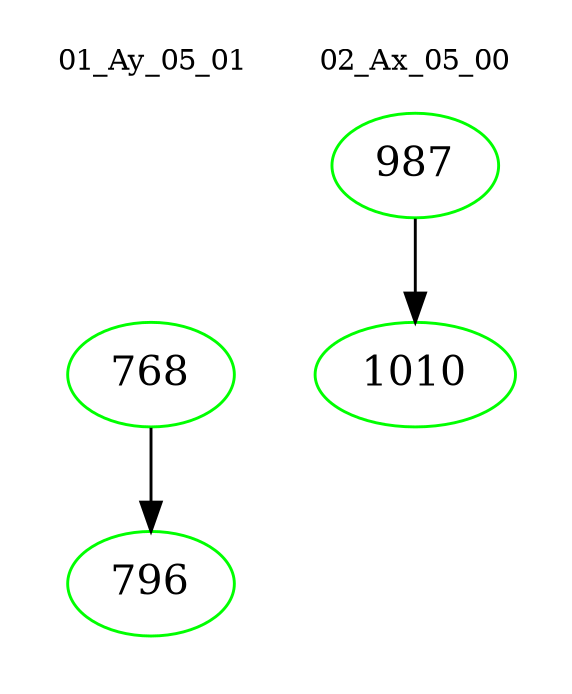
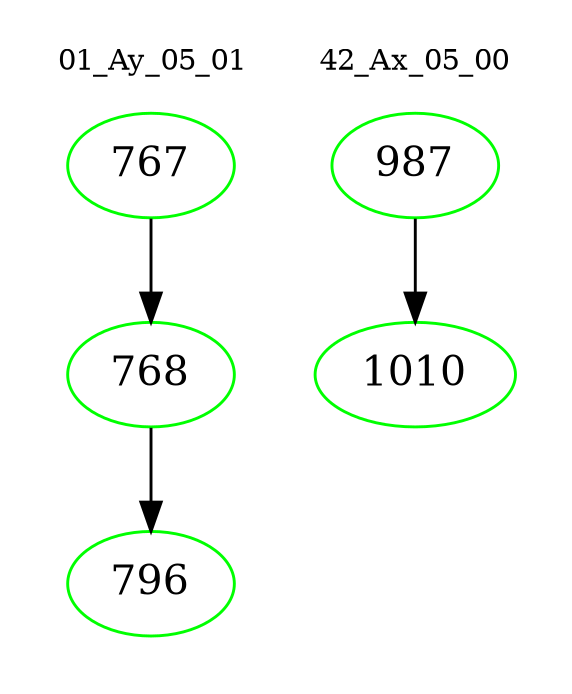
(415, 62) -> (415, 62)
none -> (151, 166)
